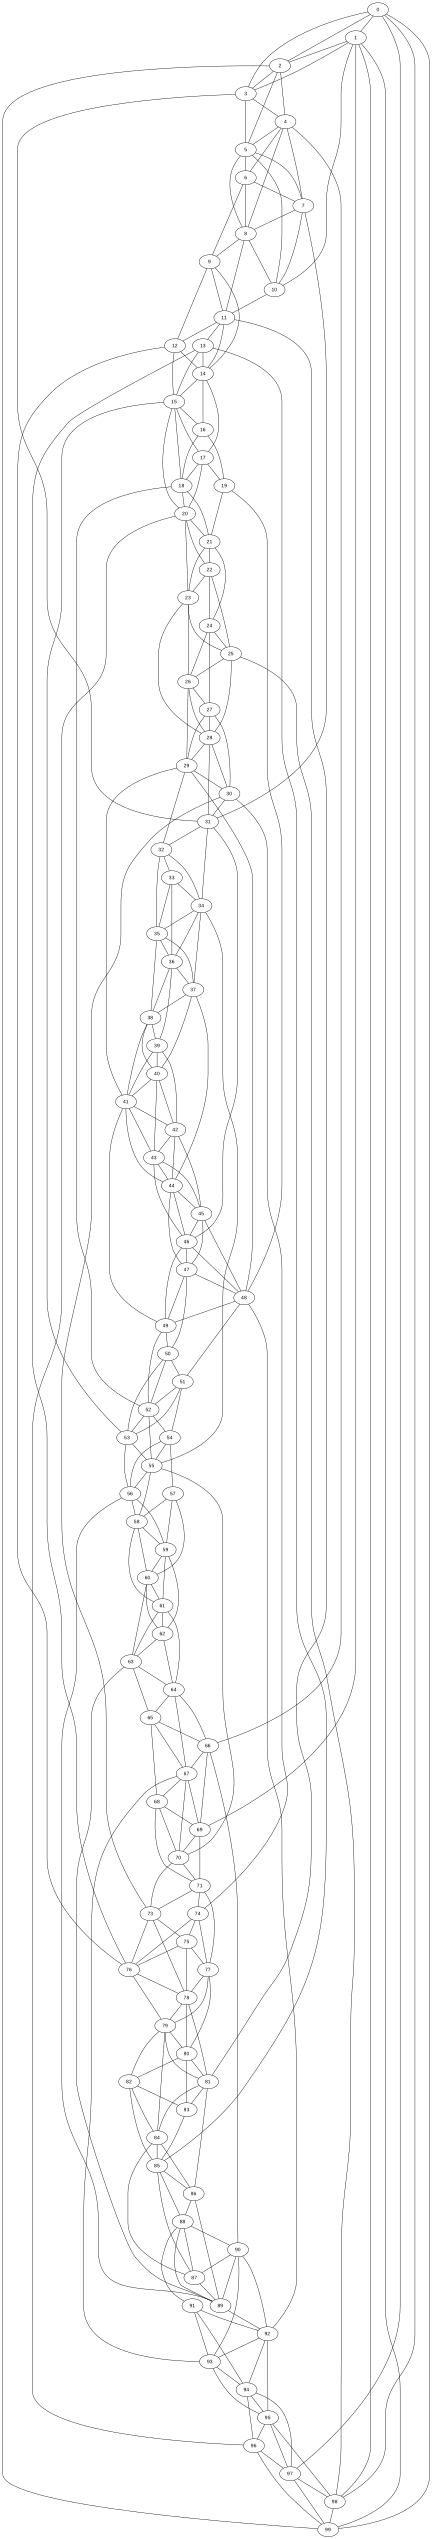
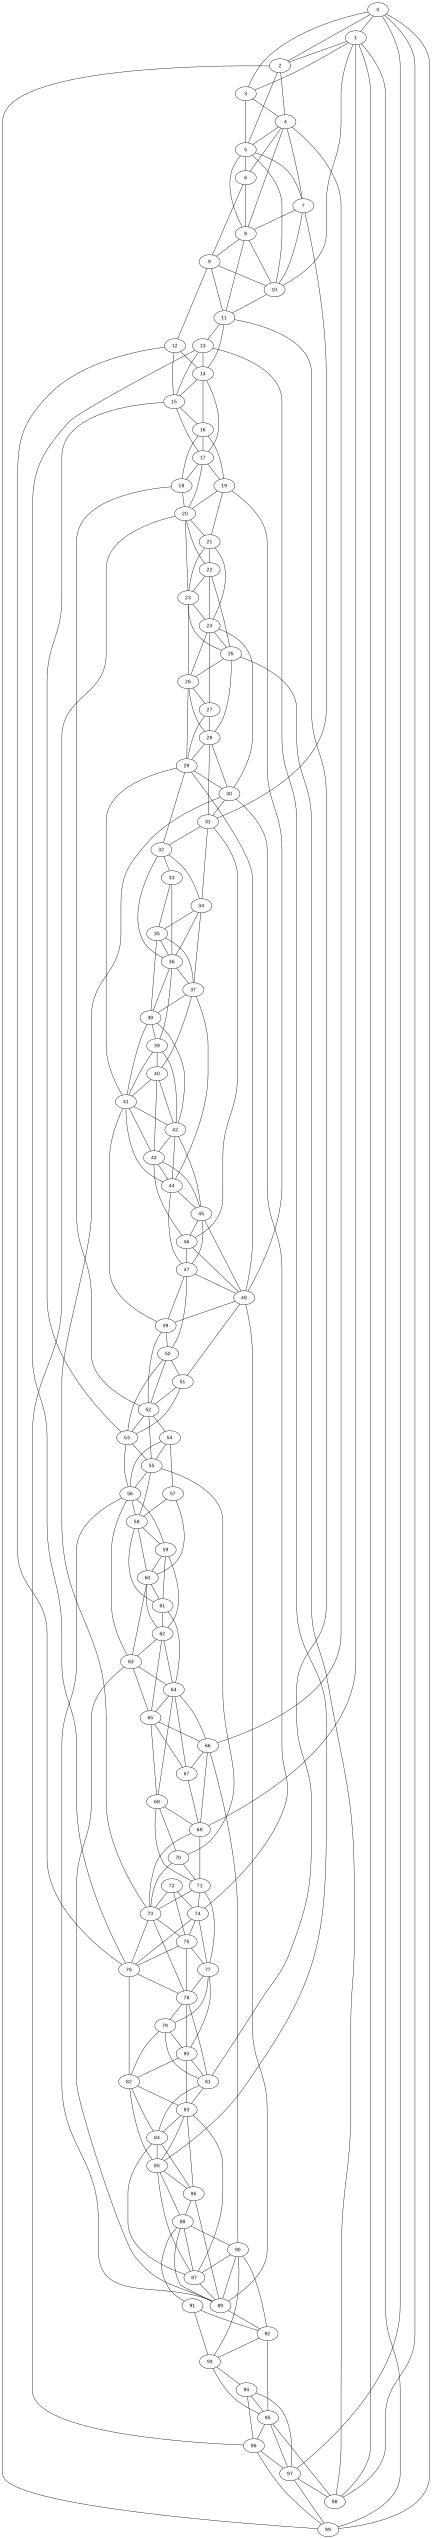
(263, 80) -> none
(275, 192) -> none
(239, 317) -> (242, 276)
(200, 332) -> none
(18, 414) -> none
(178, 444) -> none
none -> (203, 444)
(163, 460) -> (205, 500)
(201, 511) -> none
(159, 675) -> (199, 612)
(228, 750) -> (252, 702)
(157, 892) -> (138, 910)
(187, 892) -> none
(142, 1047) -> (184, 1069)
(238, 1203) -> none
(179, 1214) -> none
(168, 1282) -> none
(177, 1410) -> none
(169, 1522) -> none
(145, 1633) -> (112, 1578)
none -> (157, 1674)
(172, 1788) -> (165, 1746)
(276, 1791) -> (252, 1811)
(183, 1814) -> none
(189, 1844) -> (157, 1862)
none -> (172, 1886)
(147, 1998) -> (129, 2026)
(161, 2082) -> (172, 2124)
(91, 2094) -> none
(201, 2138) -> (190, 2152)
none -> (223, 2191)
(221, 2349) -> none
(257, 2362) -> none
(332, 2516) -> none
